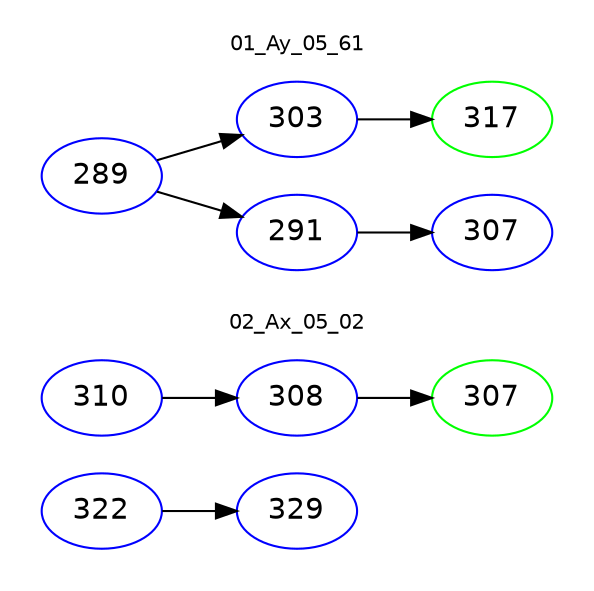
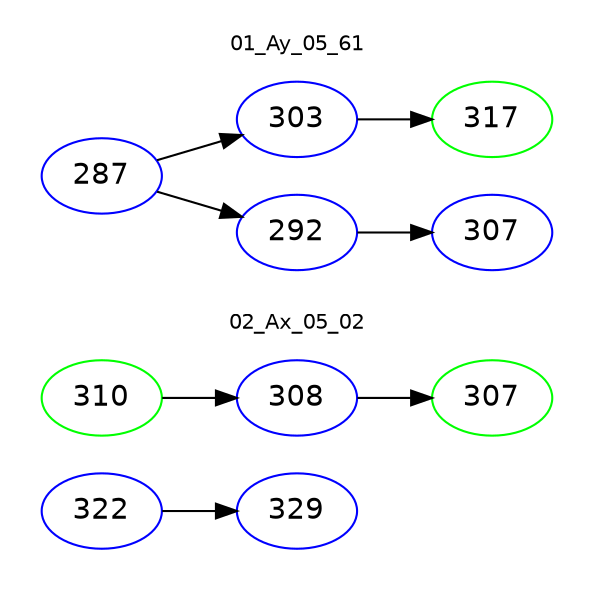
(102, 176) -> (102, 176)
(297, 232) -> (297, 232)
(102, 398) -> (102, 398)
